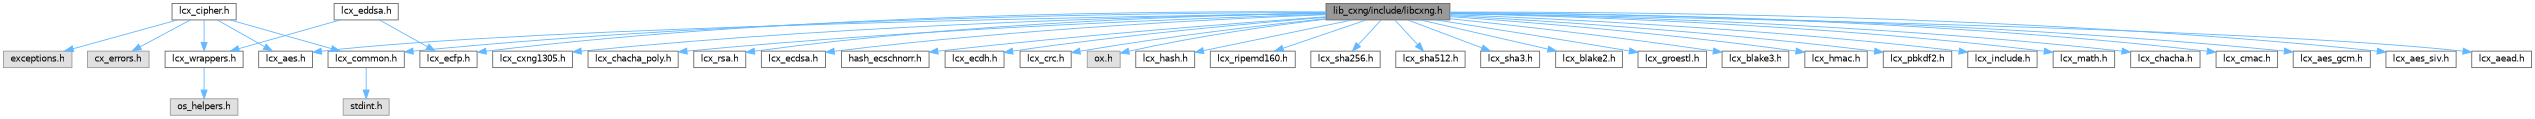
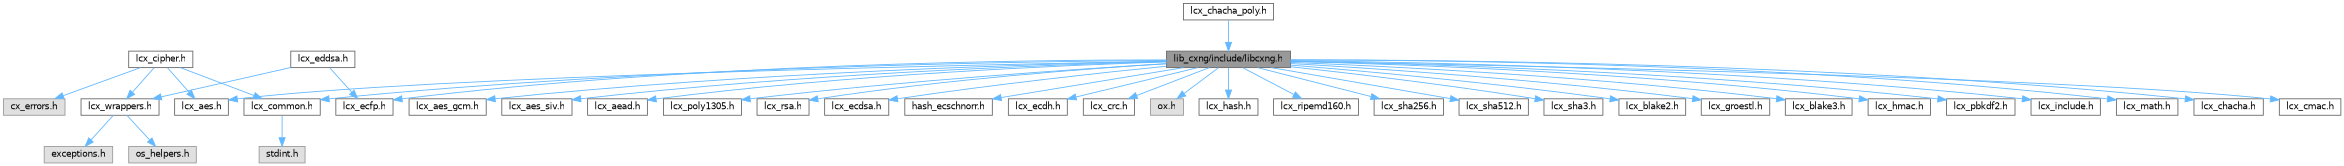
(1006, 28) -> (1228, 31)
(125, 34) -> (102, 128)
(533, 59) -> (702, 107)
